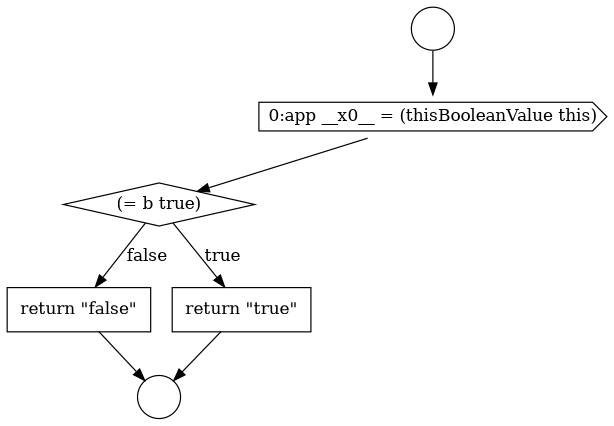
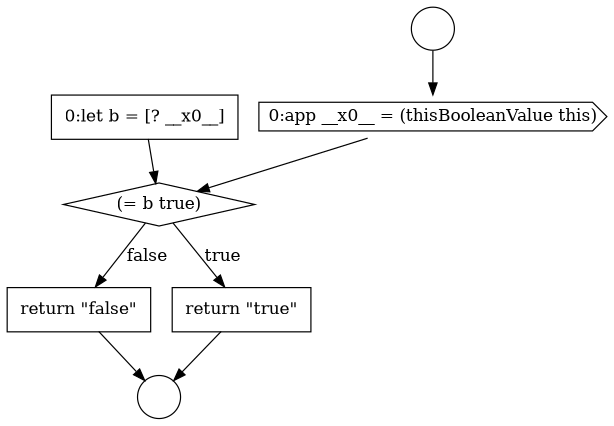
none -> (145, 117)
